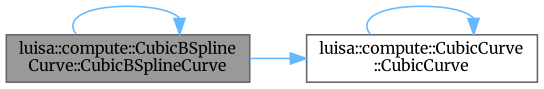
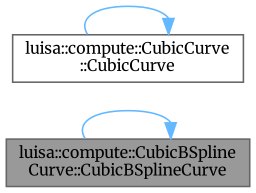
(270, 58) -> none
